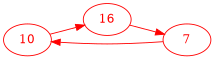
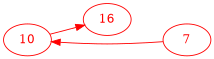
(143, 29) -> none
